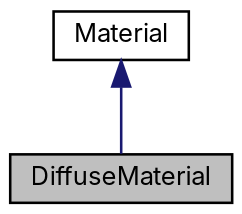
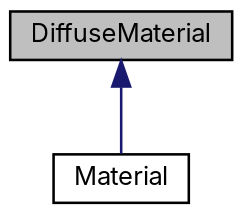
(121, 120) -> (121, 120)
